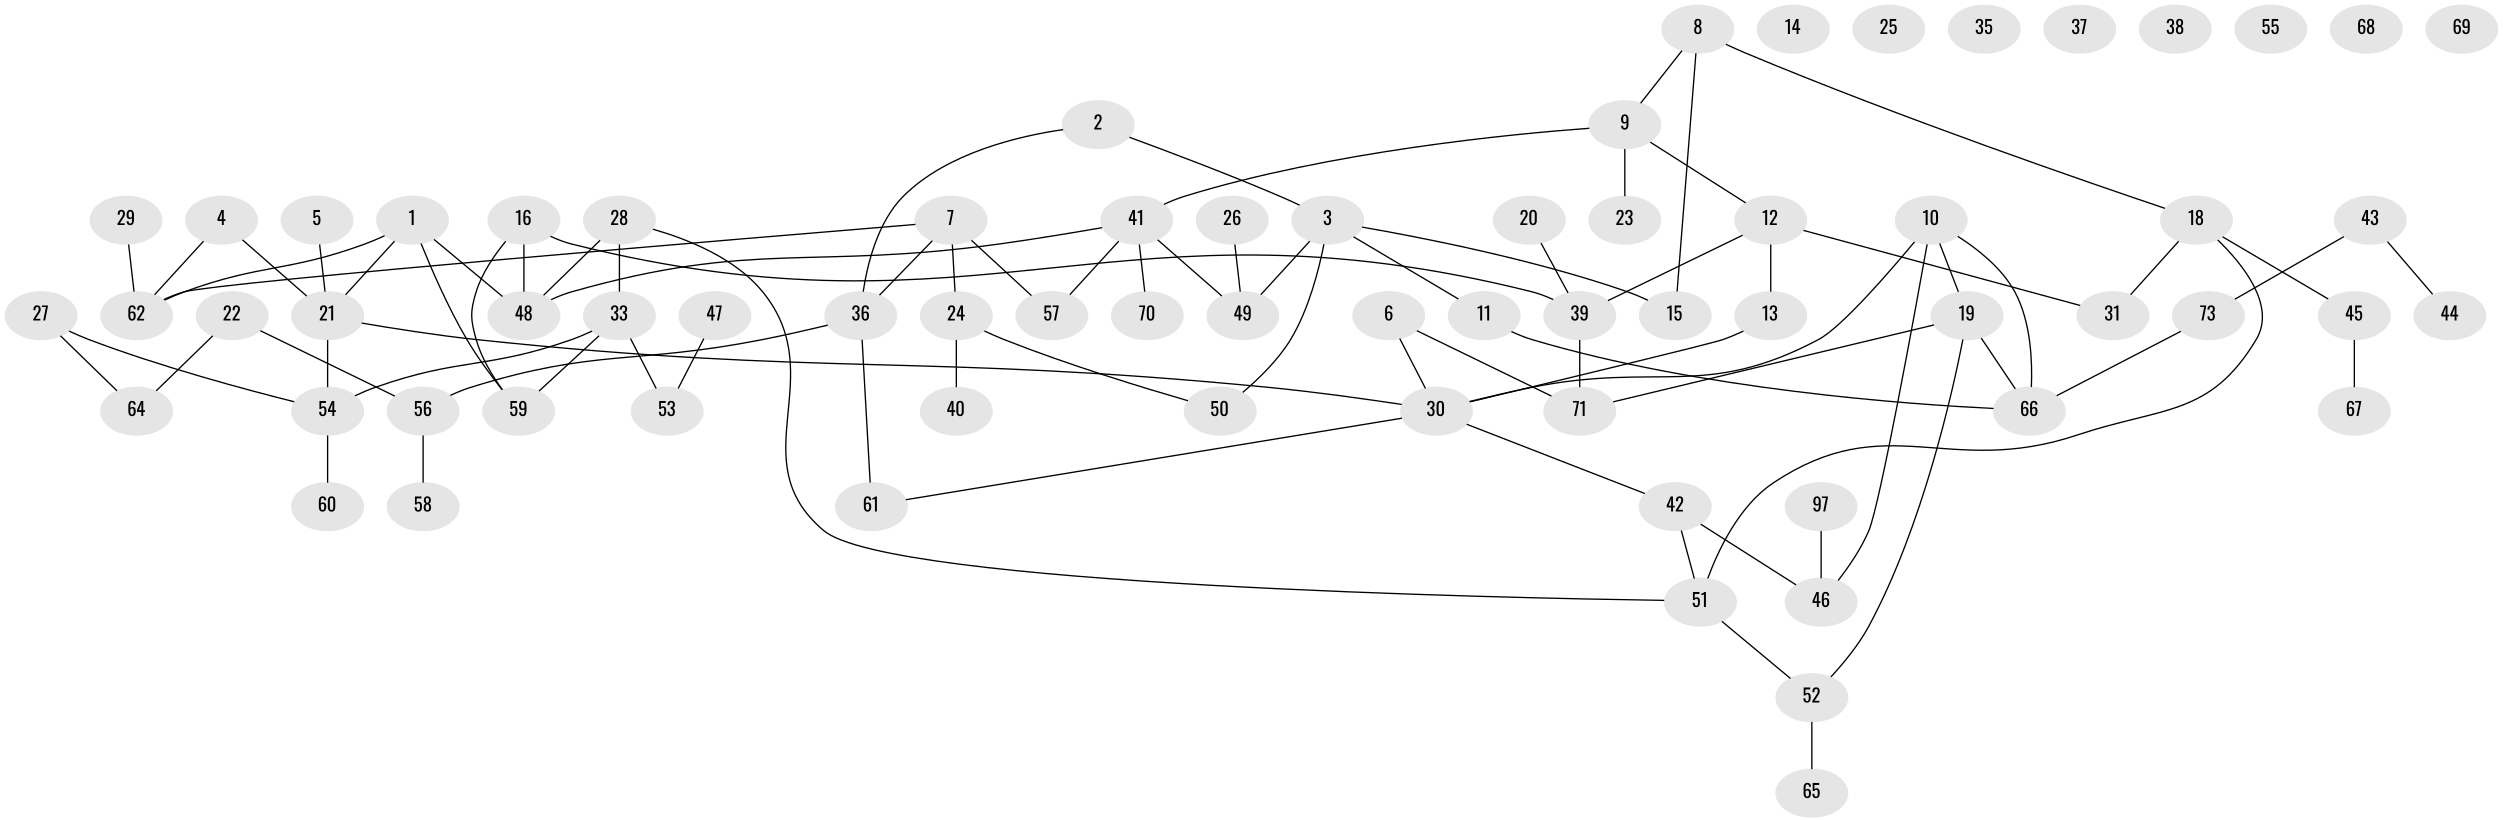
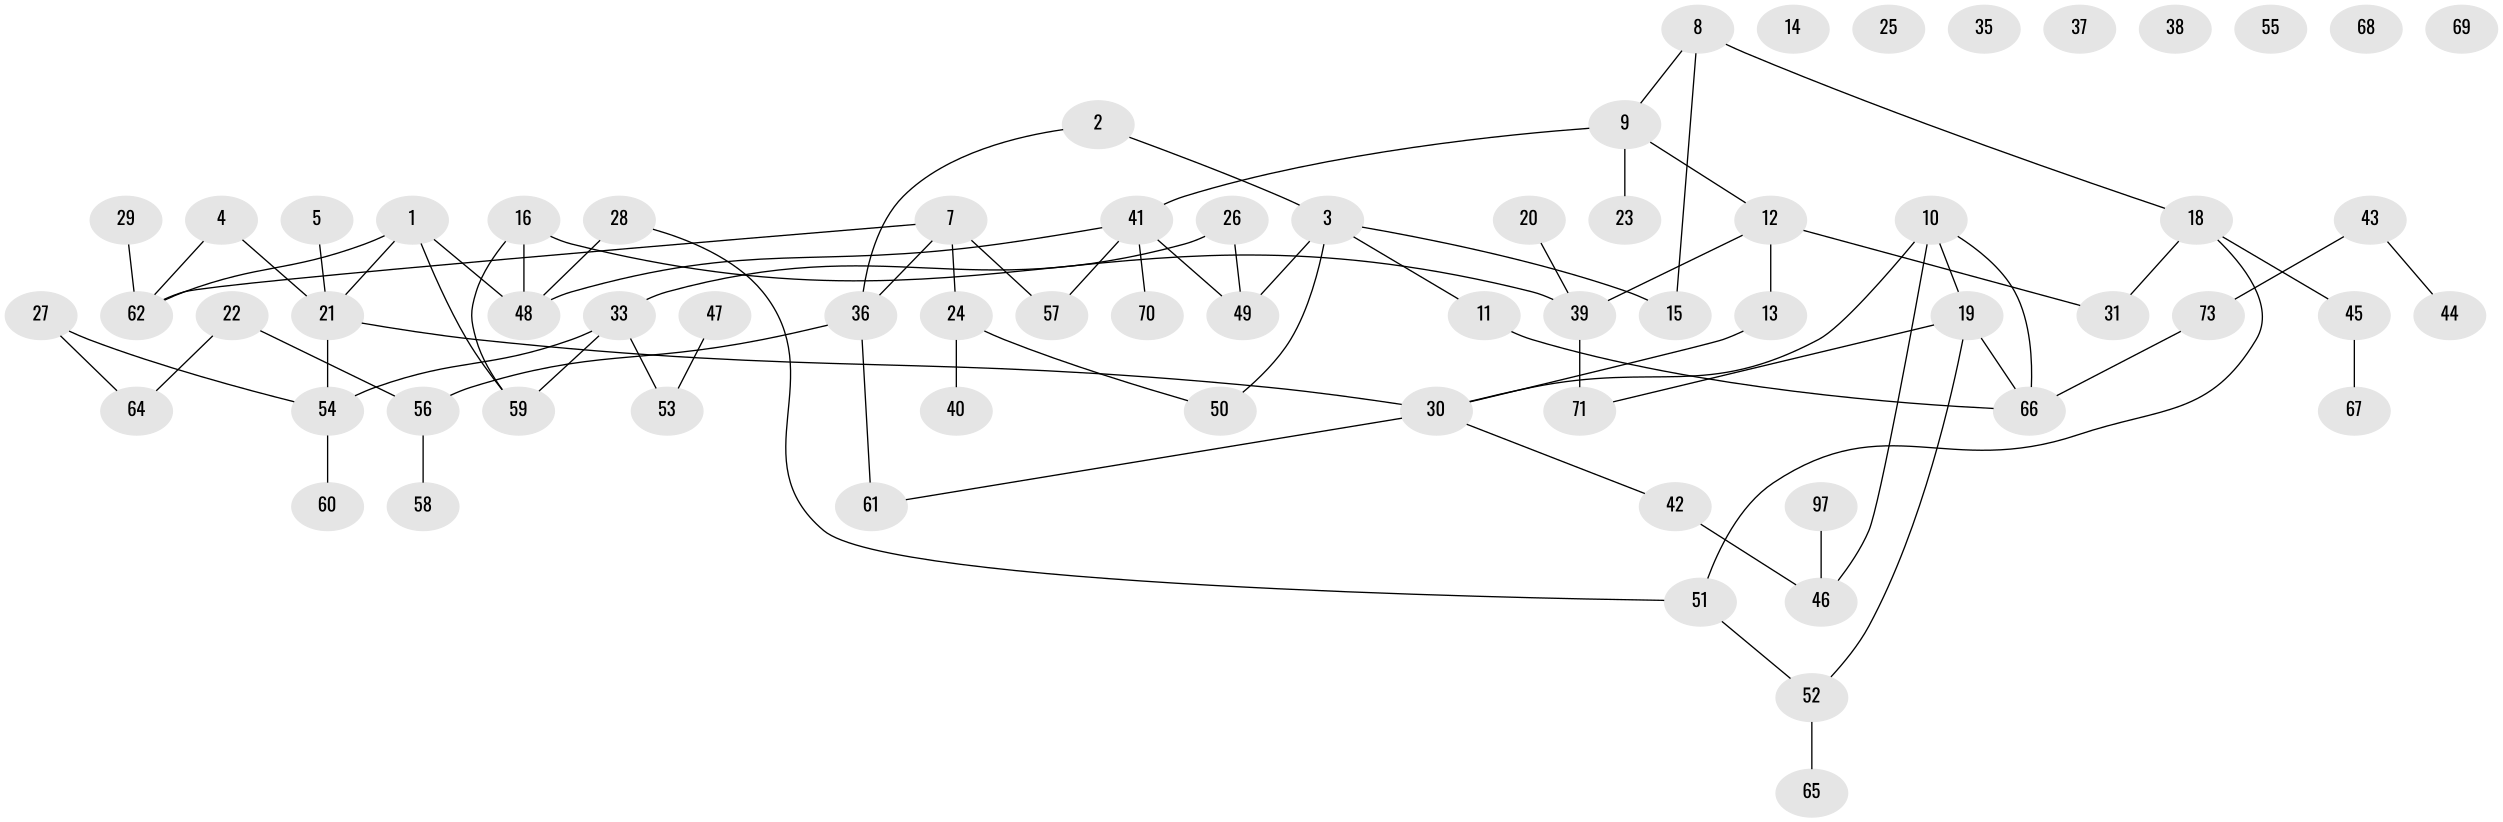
(619, 268) -> (926, 268)
(1389, 316) -> none
(1688, 555) -> none
